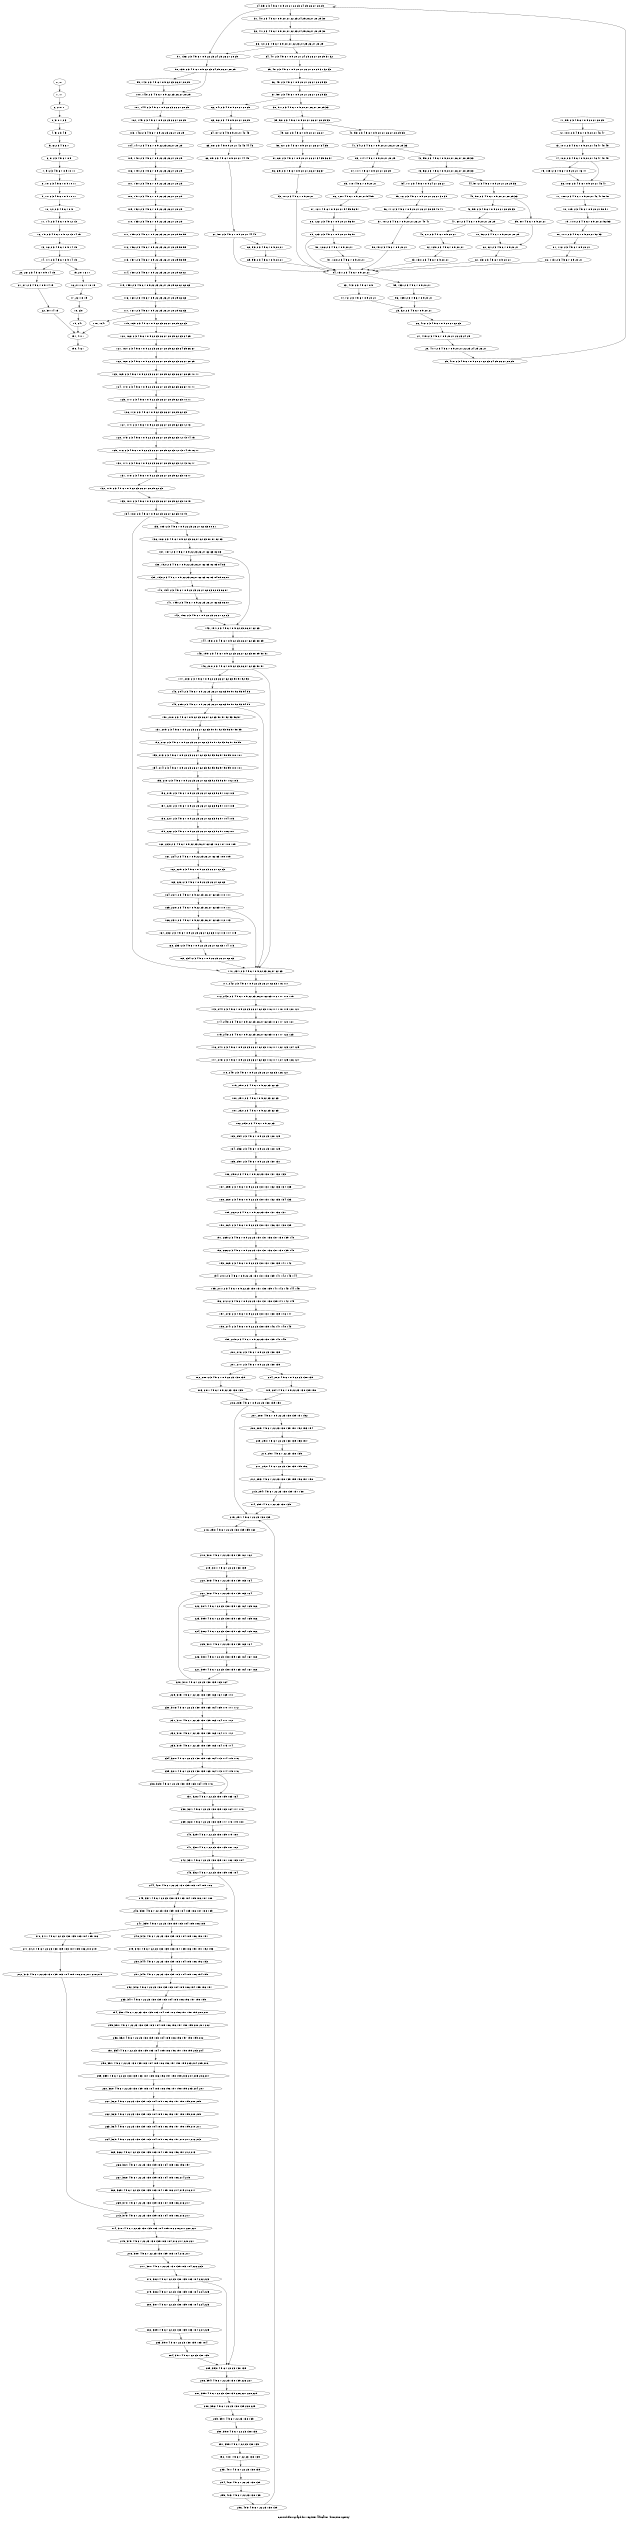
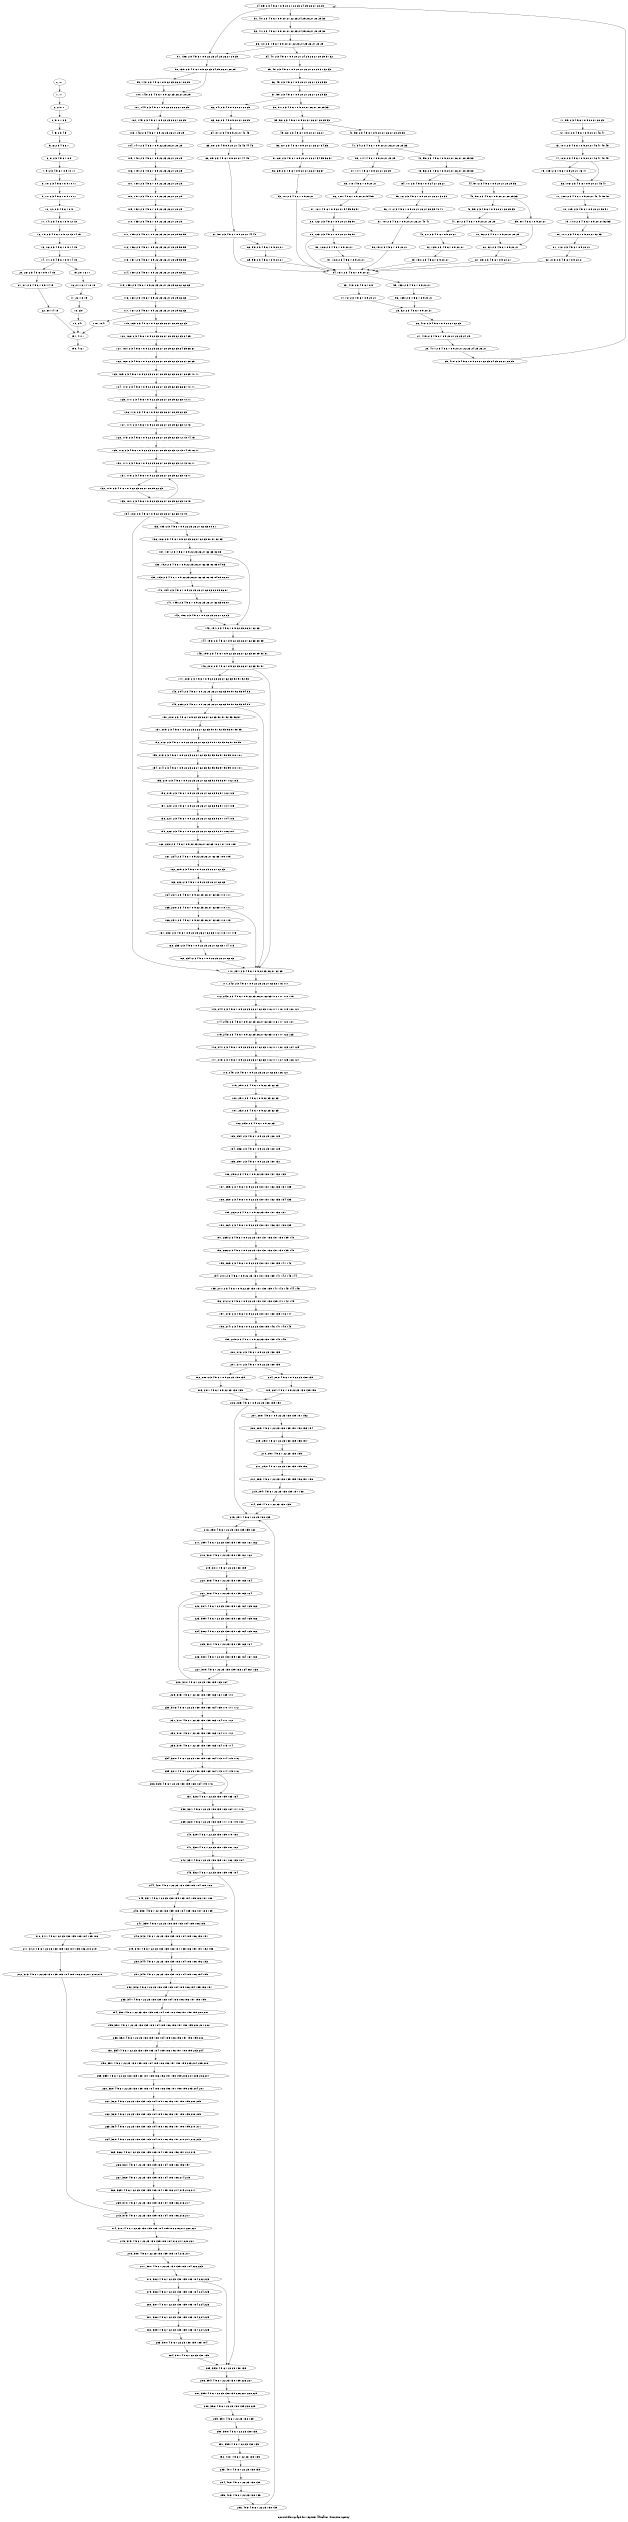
(564, 260) -> (564, 260)
(156, 507) -> (178, 489)
none -> (227, 1543)
(227, 1670) -> (227, 1670)
none -> (179, 2317)
